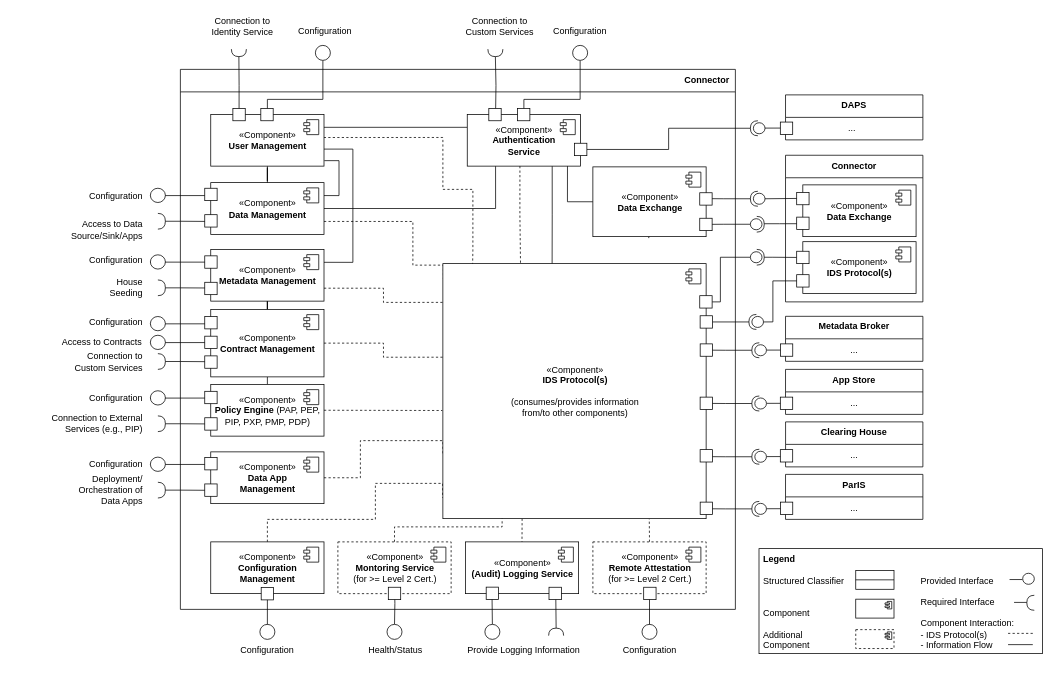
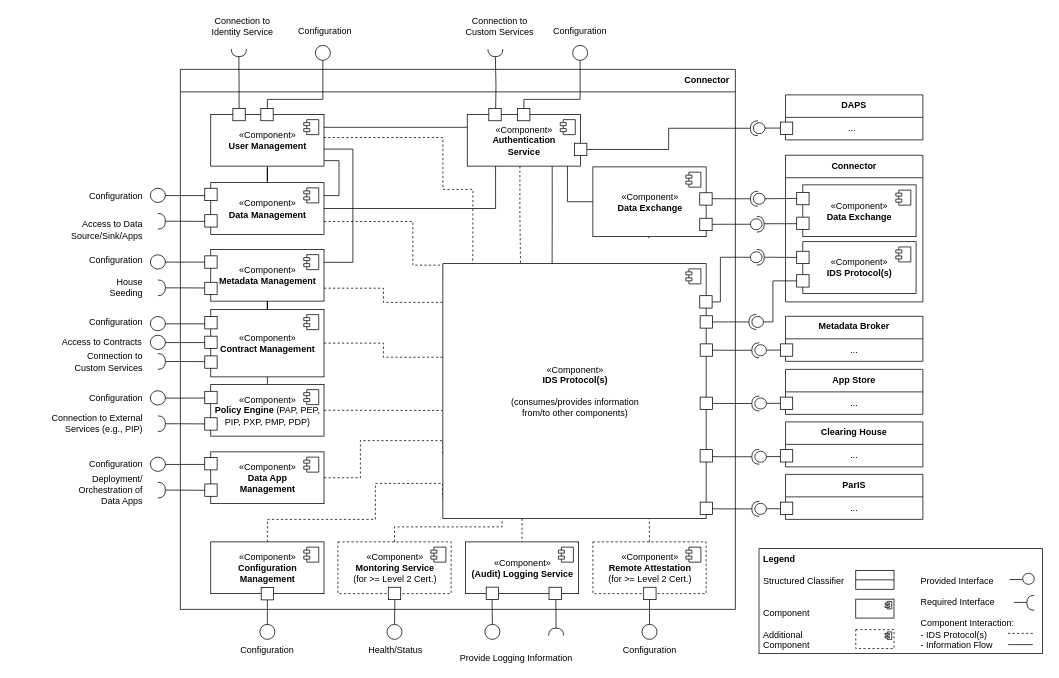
(524, 651) -> (516, 658)
